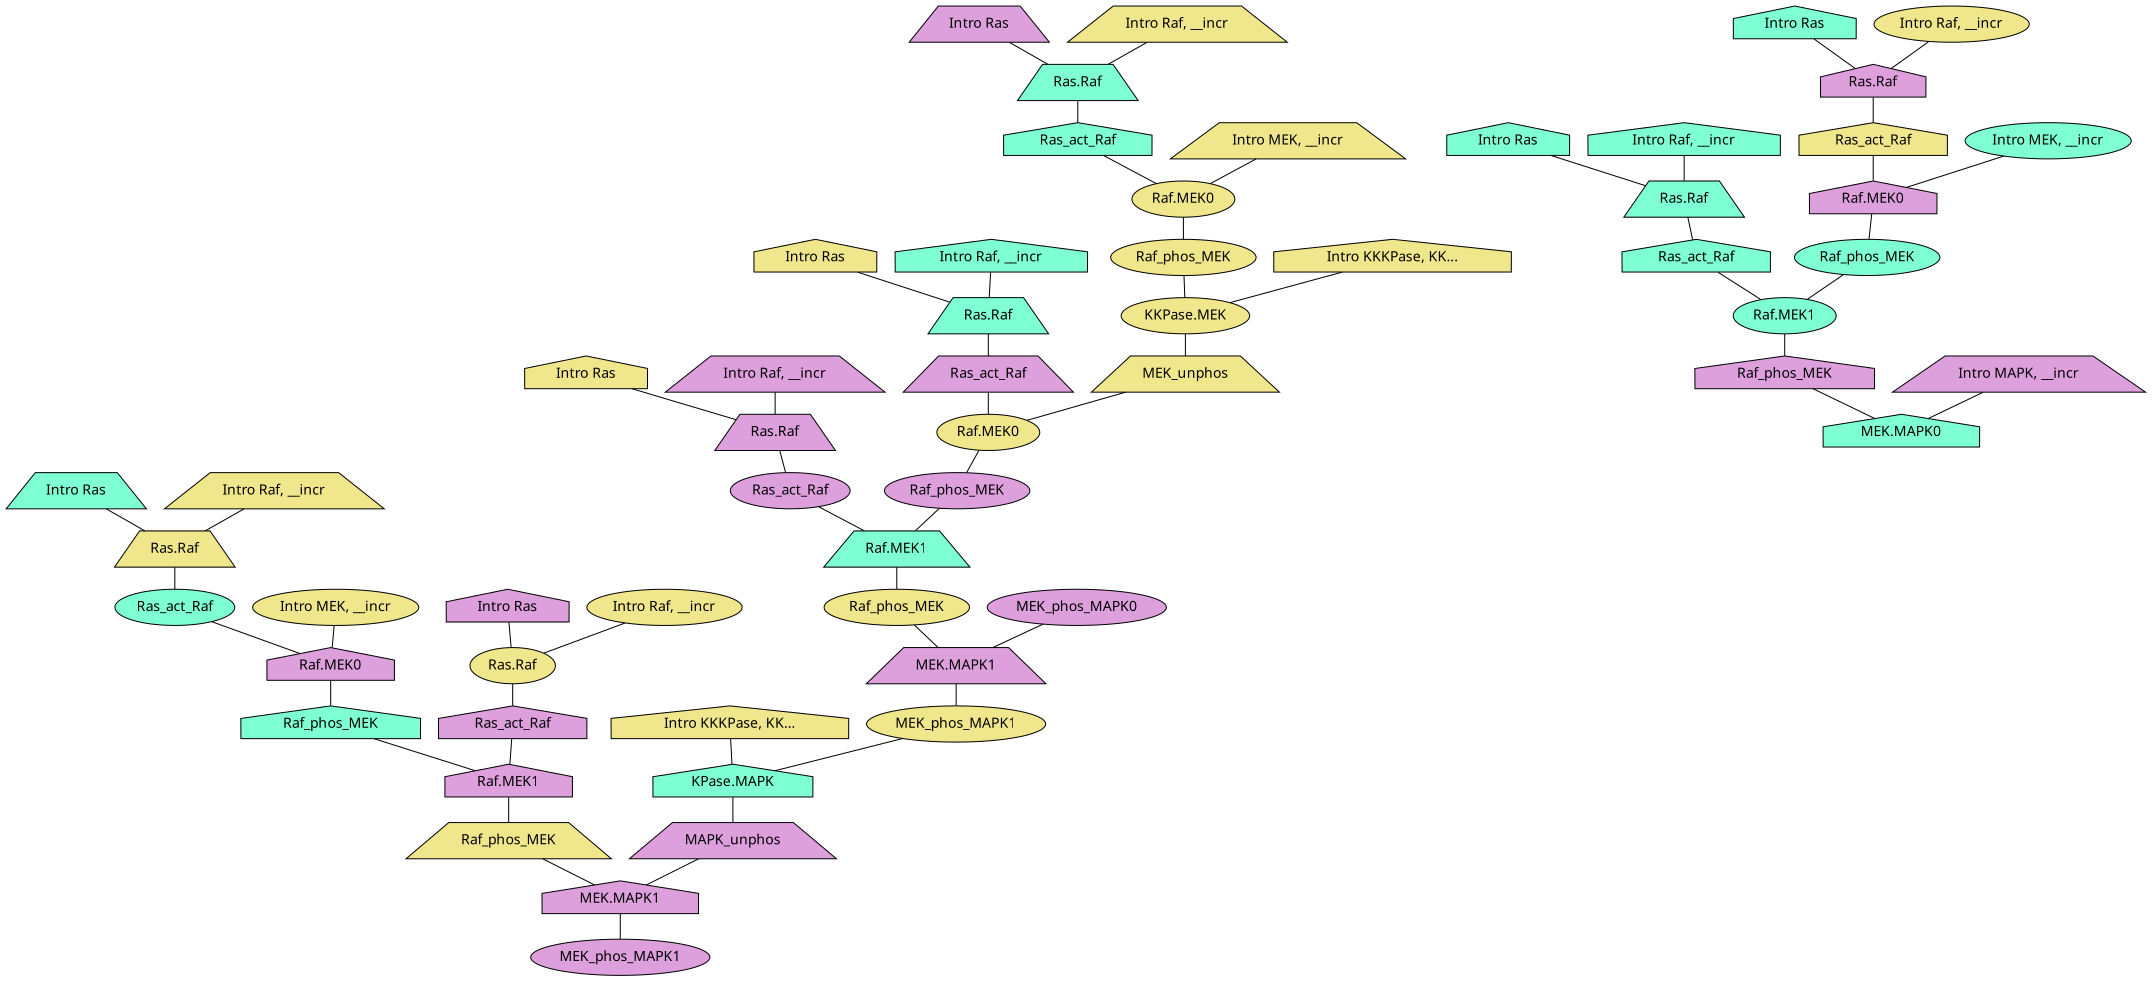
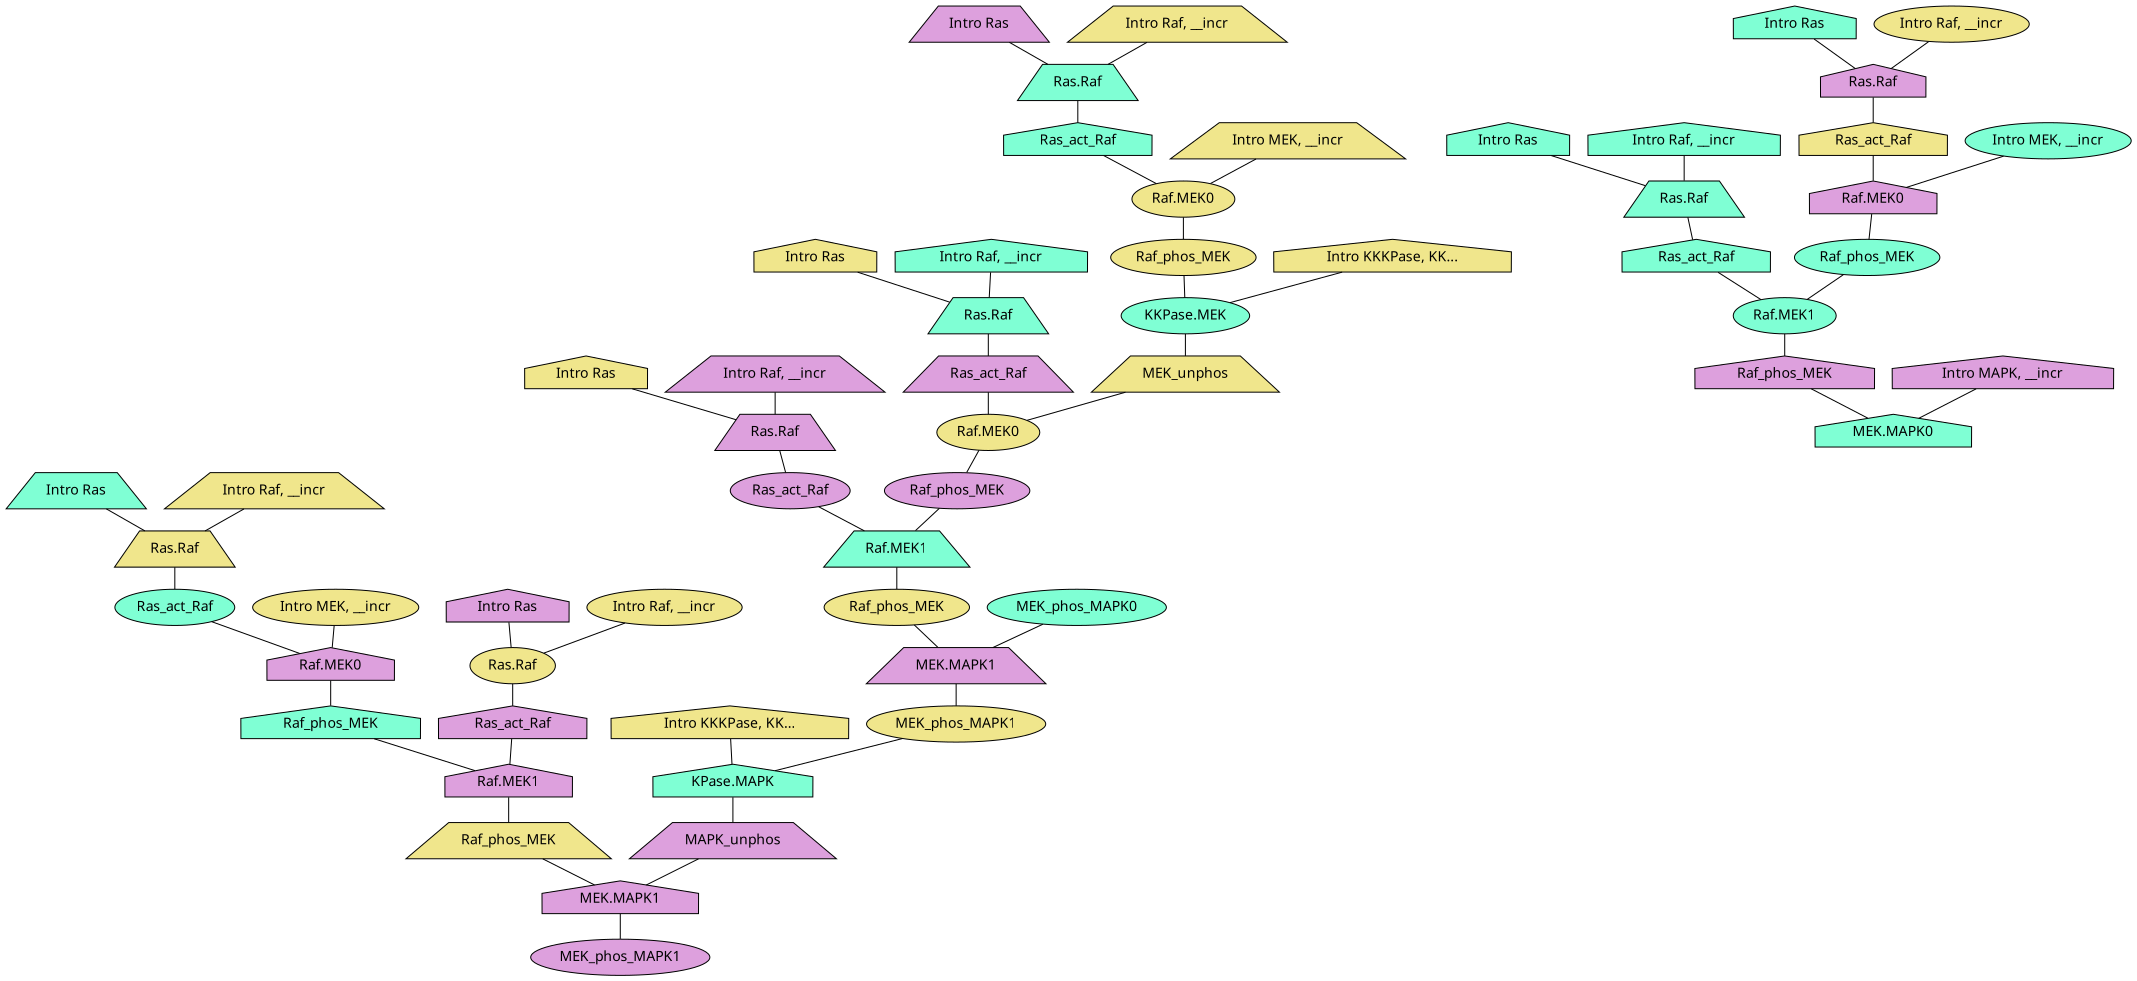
(1185, 316) -> (1185, 316)
(2019, 374) -> (2003, 374)
(1077, 607) -> (1077, 607)
